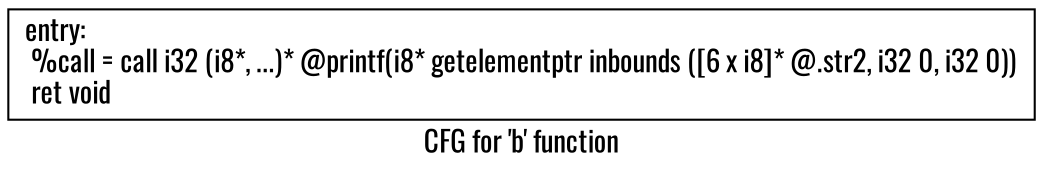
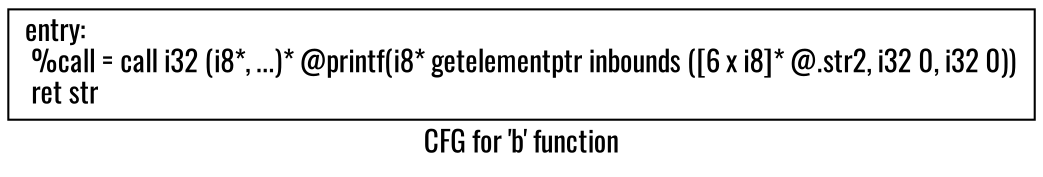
(69, 95) -> (62, 95)
